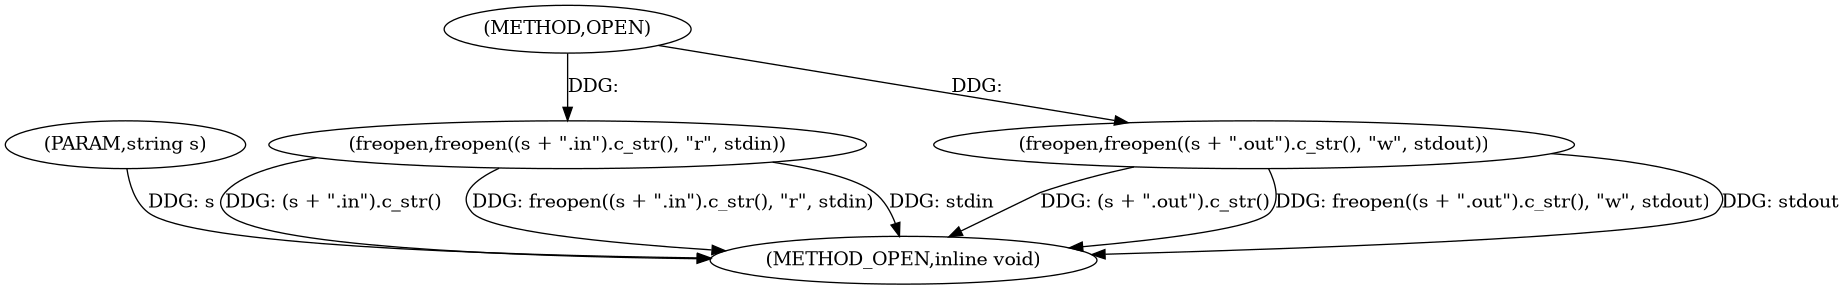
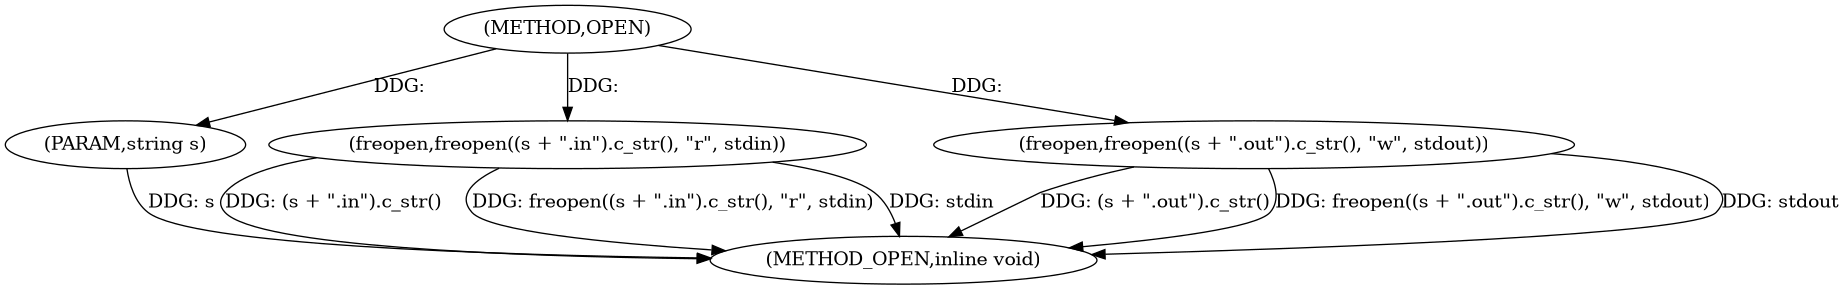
none -> (353, 85)
